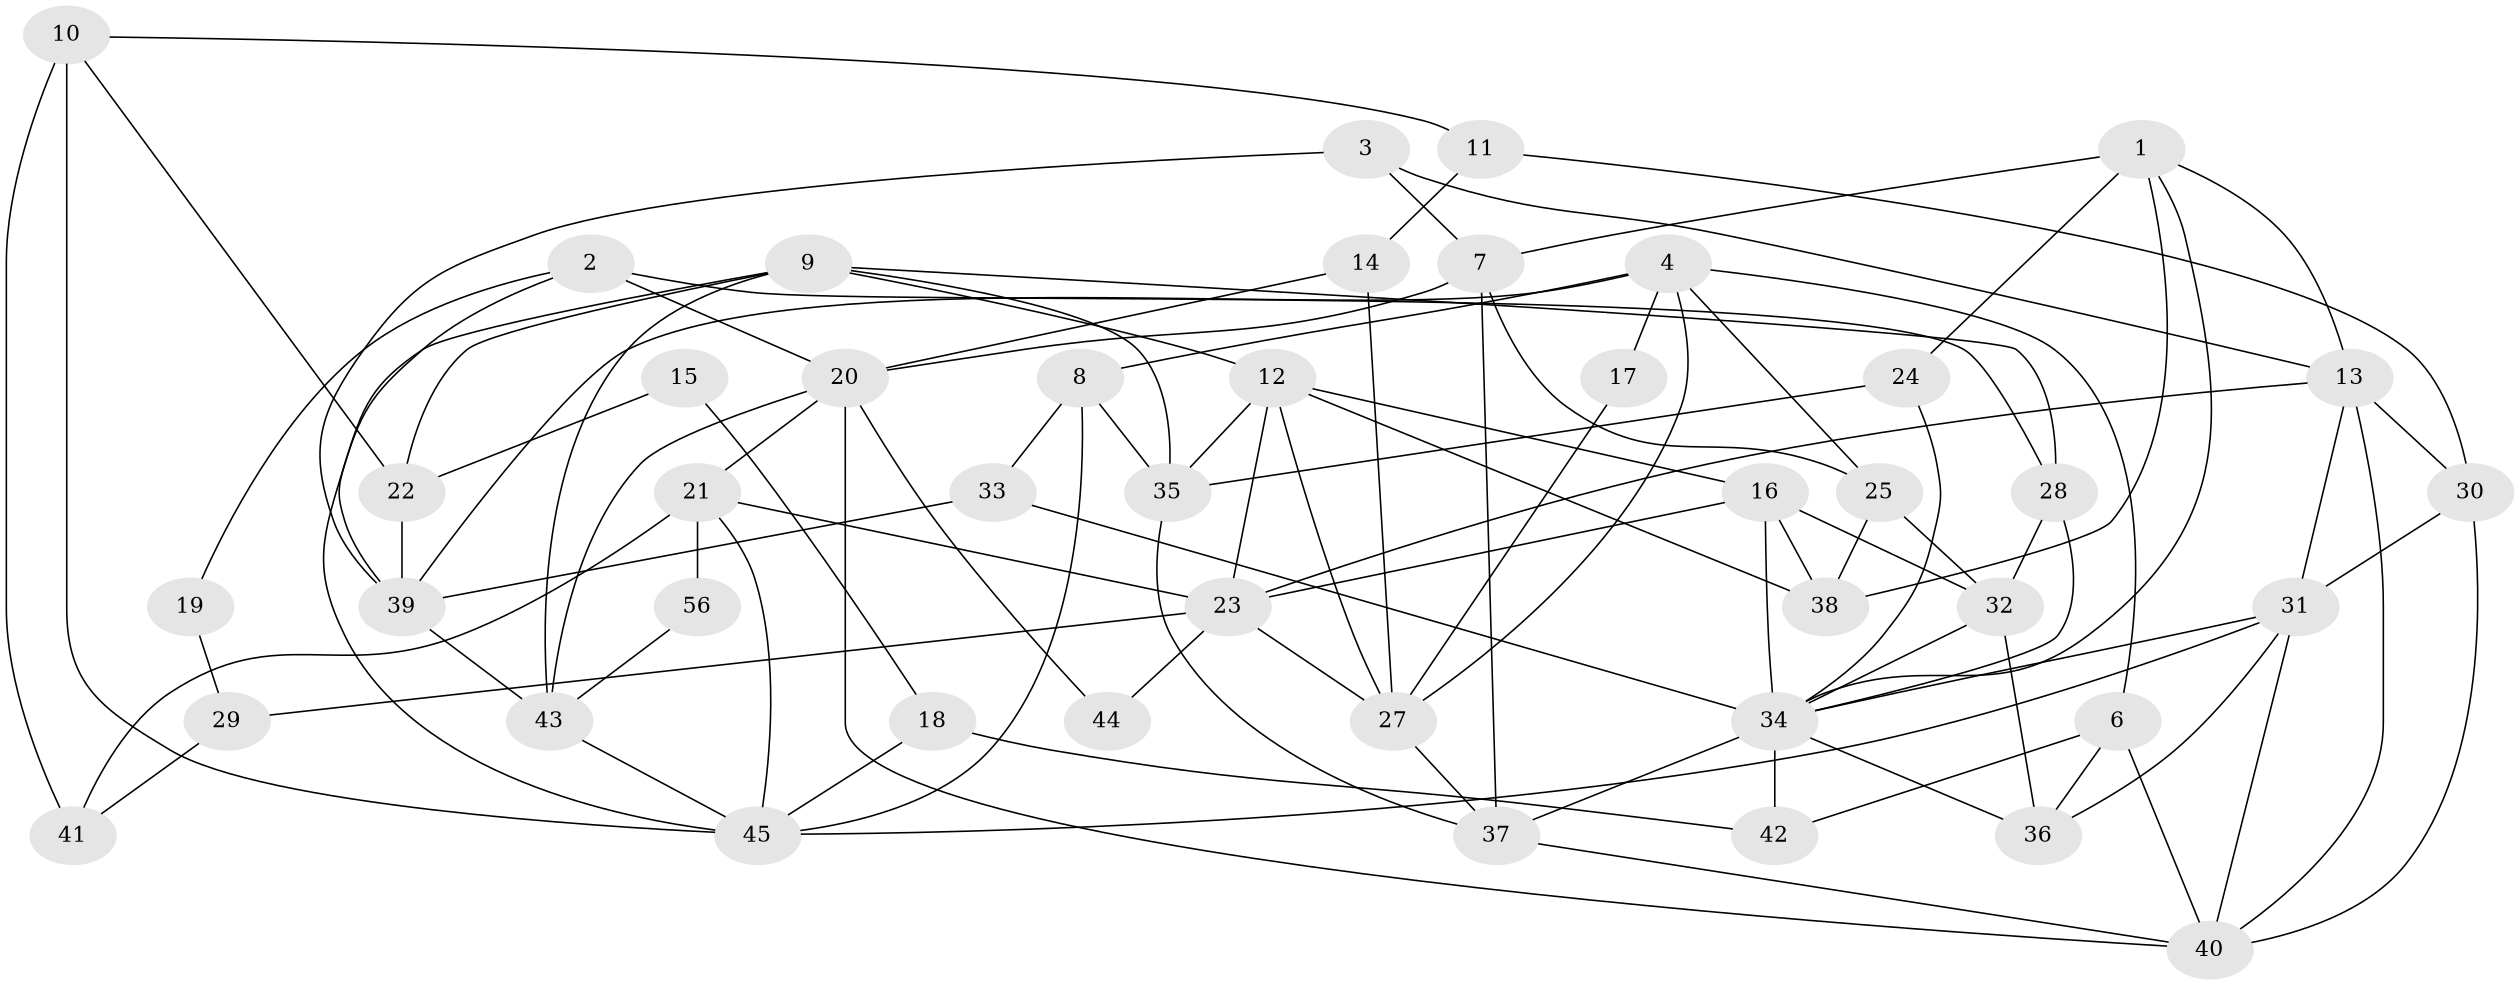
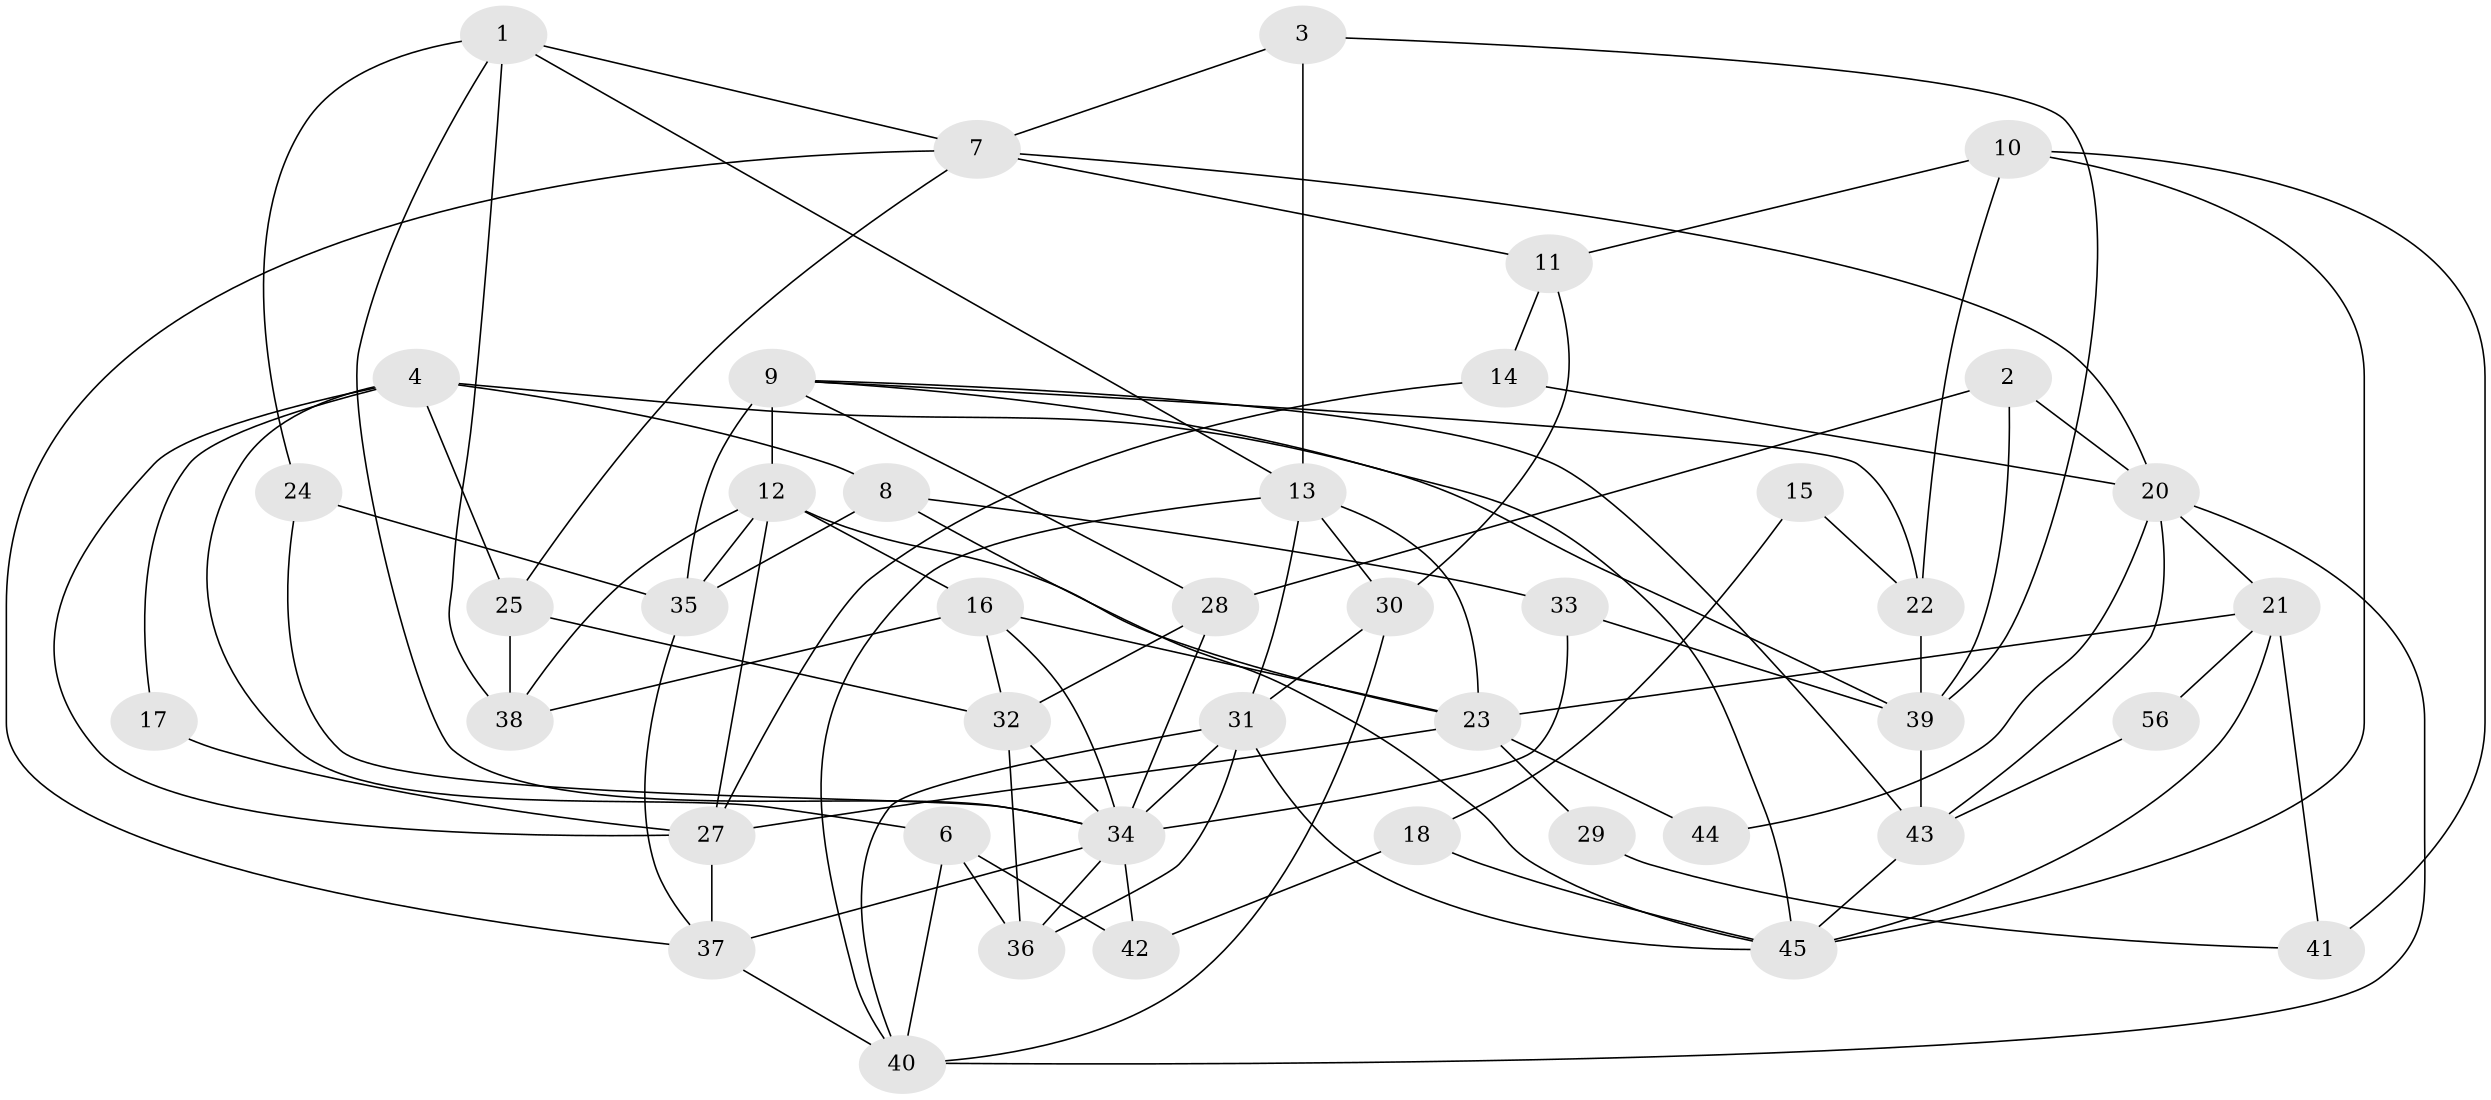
none -> (1263, 207)
(191, 607) -> none
